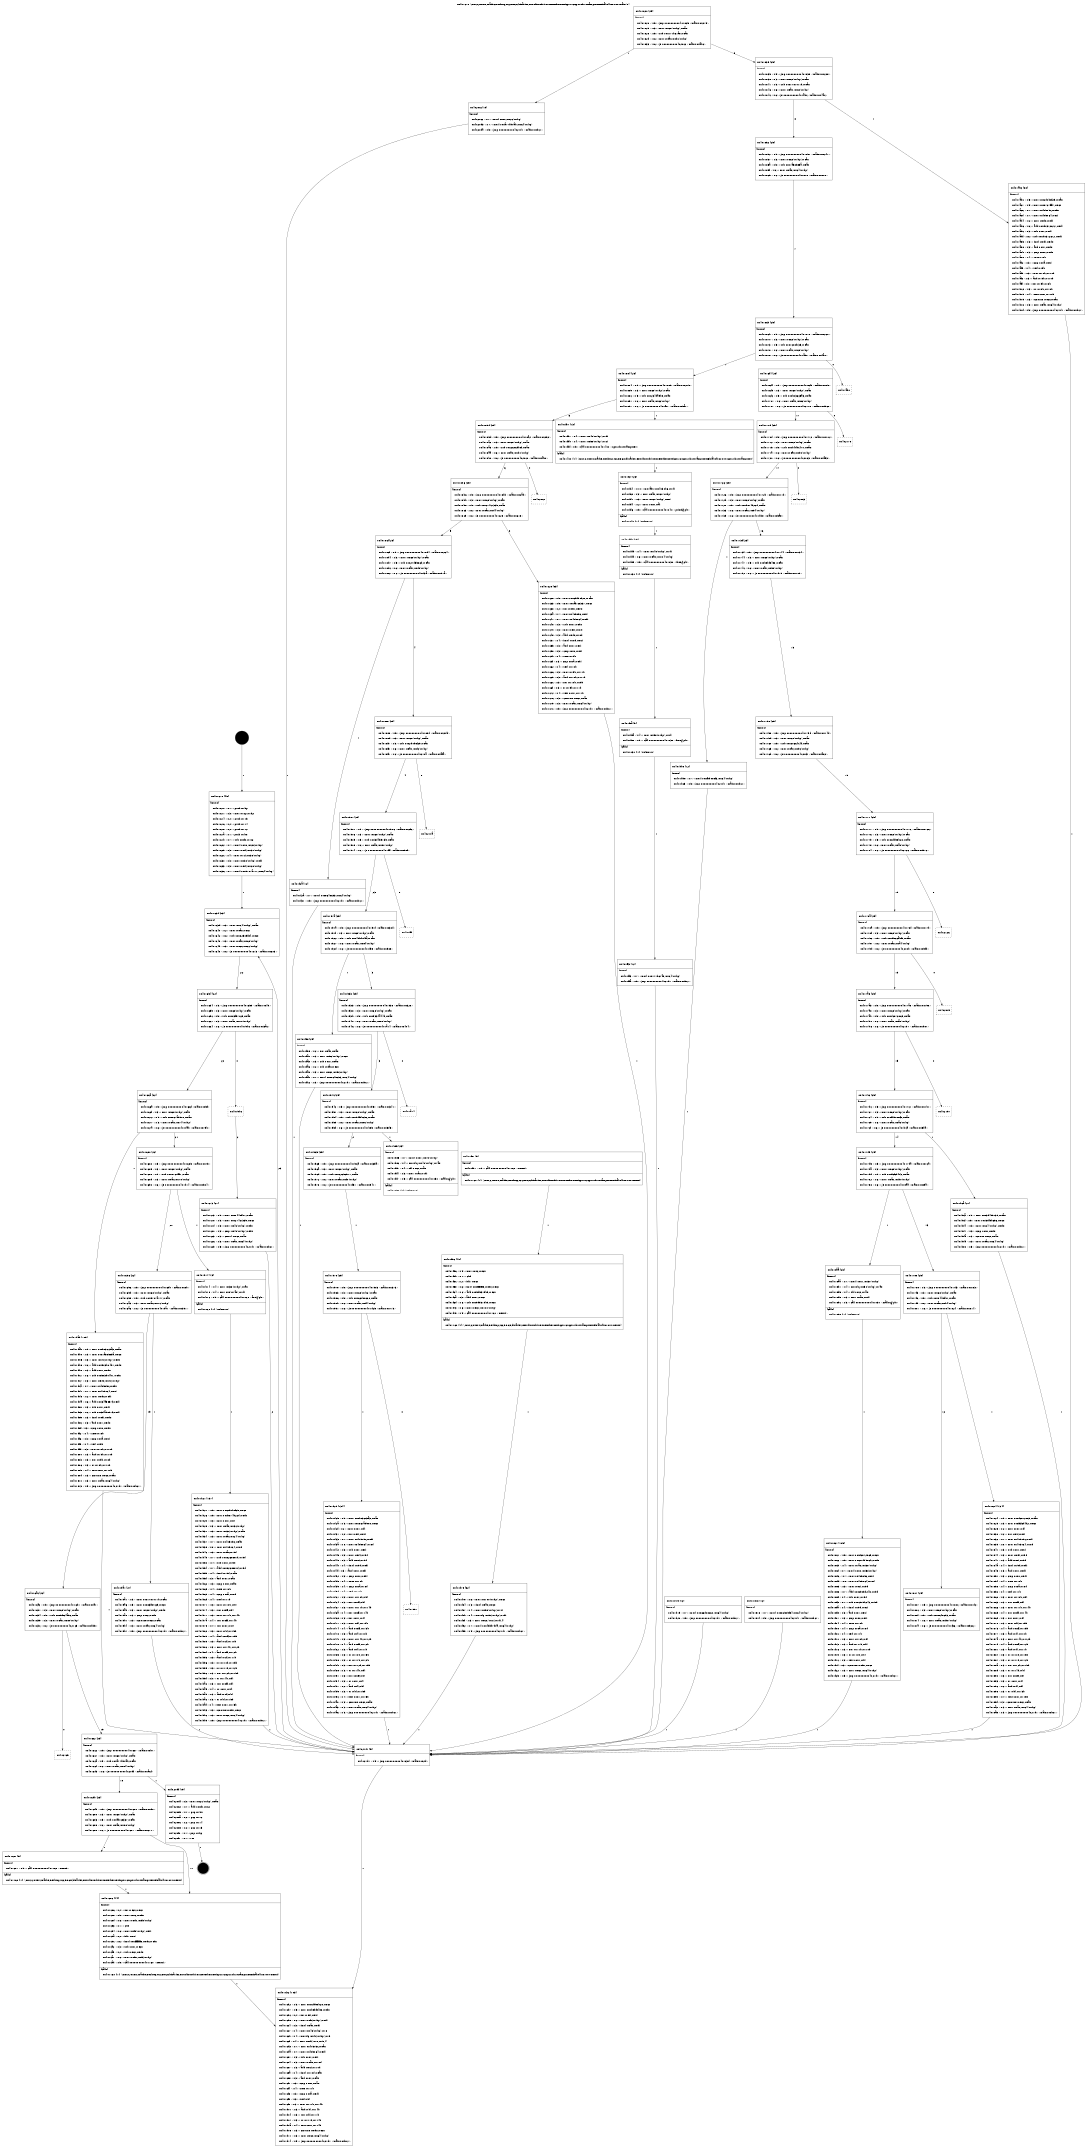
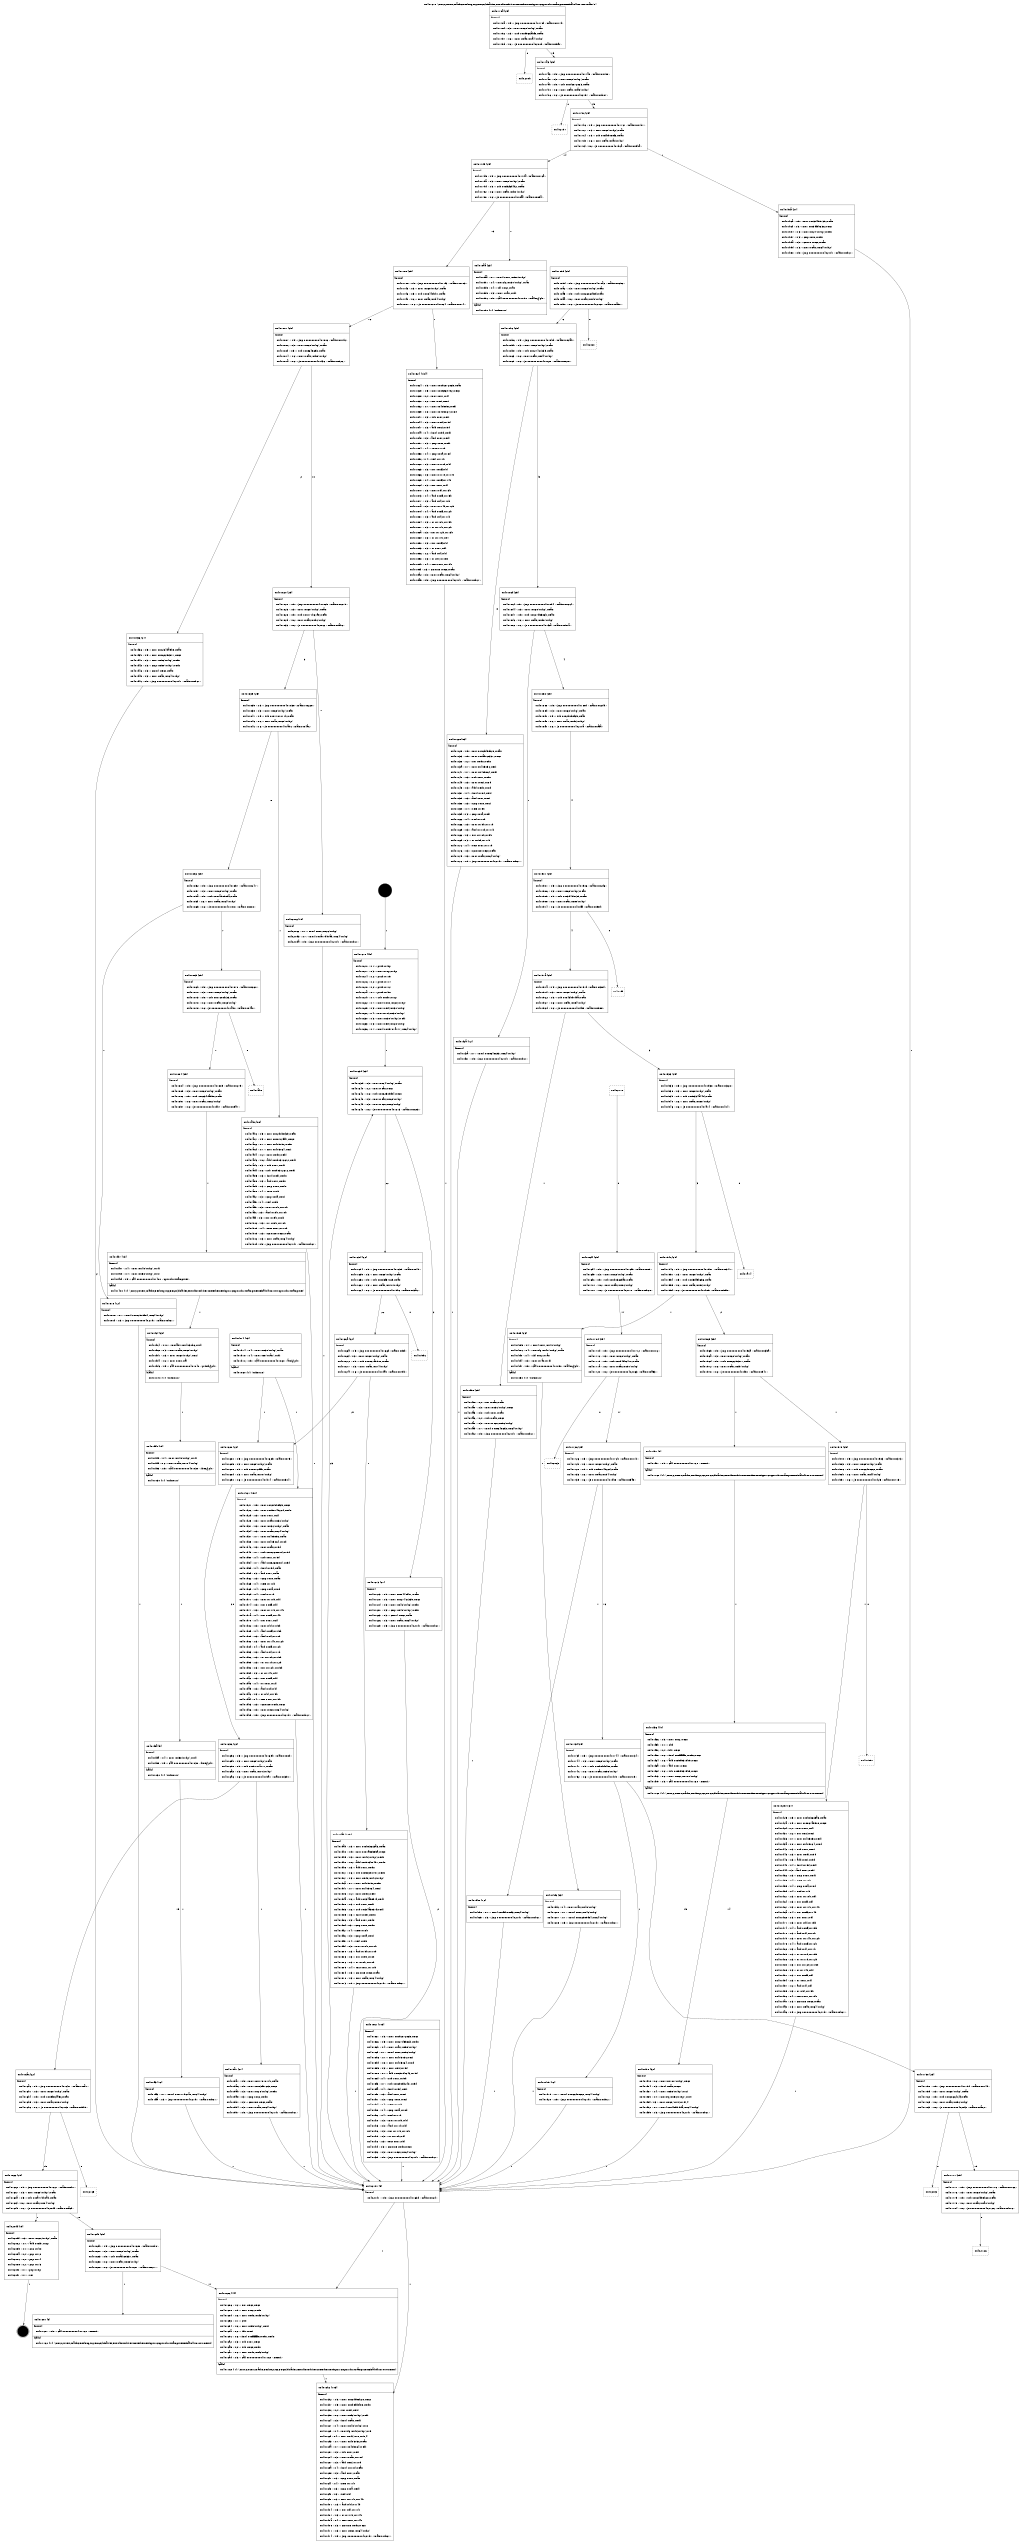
(585, 409) -> none
(837, 422) -> (617, 1173)
none -> (311, 476)
none -> (165, 660)
(427, 834) -> none
(895, 882) -> none
(374, 892) -> (572, 931)
none -> (103, 1083)
(237, 1157) -> (432, 1343)
(187, 1231) -> (261, 1409)
none -> (734, 1411)
(528, 1412) -> (729, 1909)
(863, 1428) -> none
(122, 1889) -> (366, 2245)
none -> (582, 1909)
none -> (637, 1933)
none -> (931, 2192)
